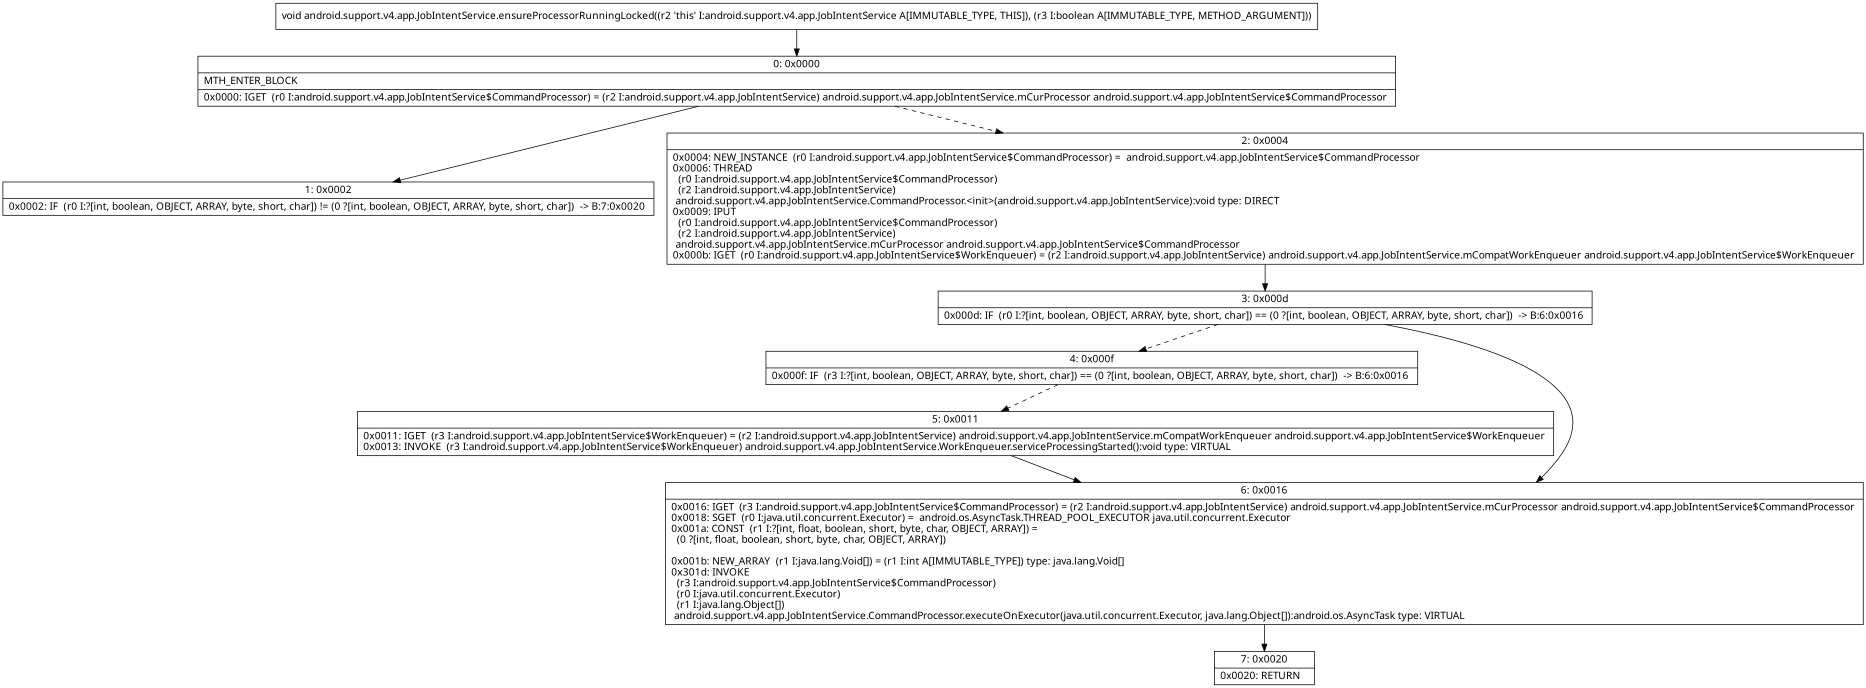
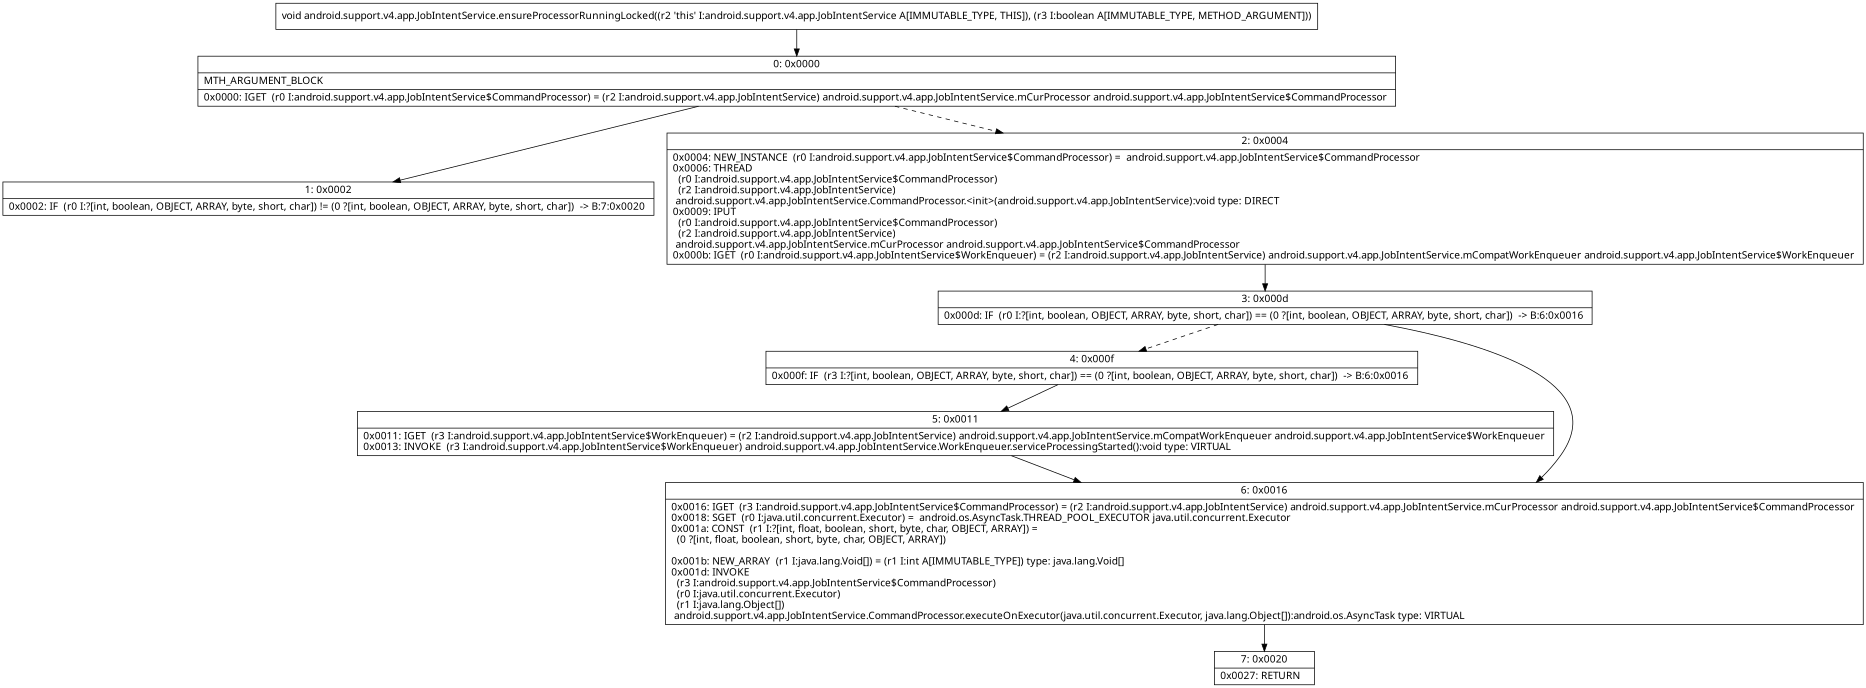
(251, 81) -> (264, 81)
(1033, 396) -> (1033, 396)
(713, 572) -> (713, 572)
(1264, 676) -> (1264, 676)
